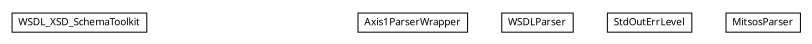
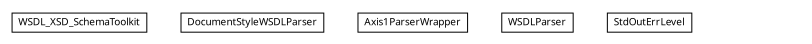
none -> (252, 22)
(763, 22) -> none
